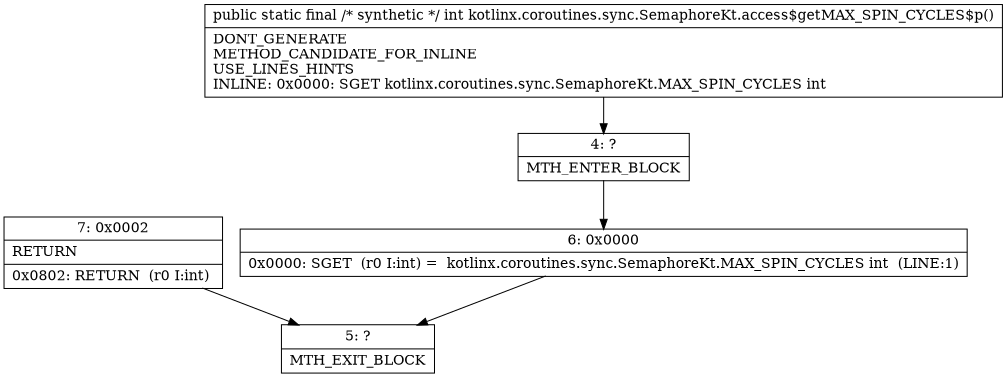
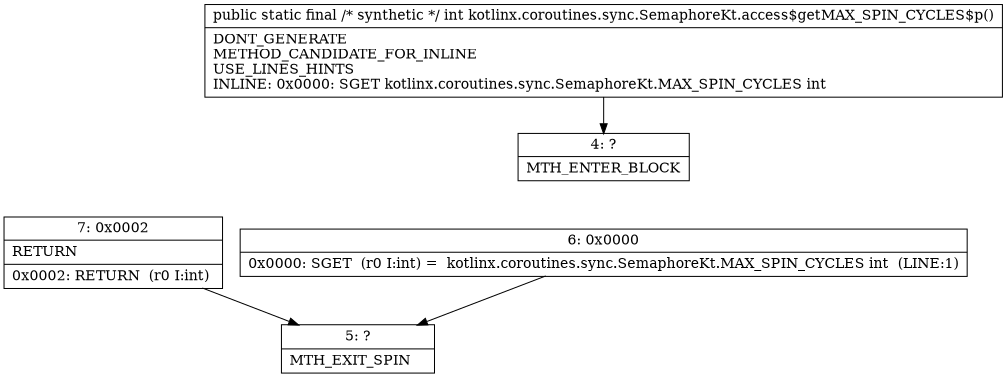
(604, 200) -> none
(113, 276) -> (113, 276)
(358, 360) -> (350, 360)
